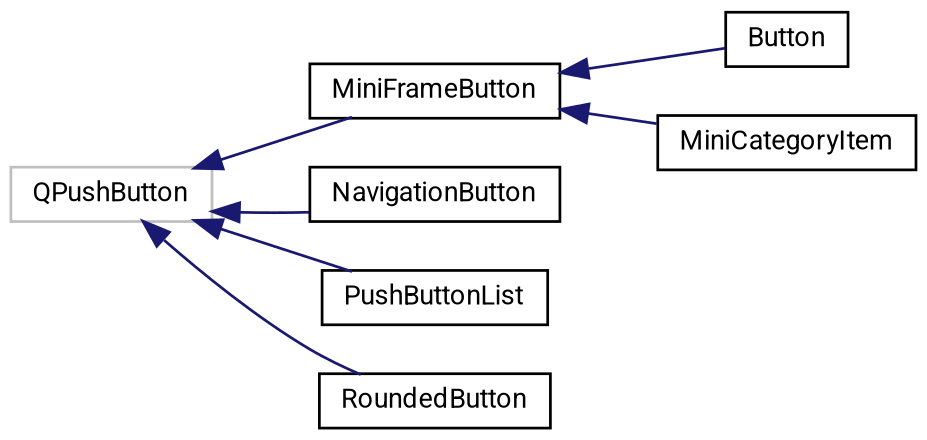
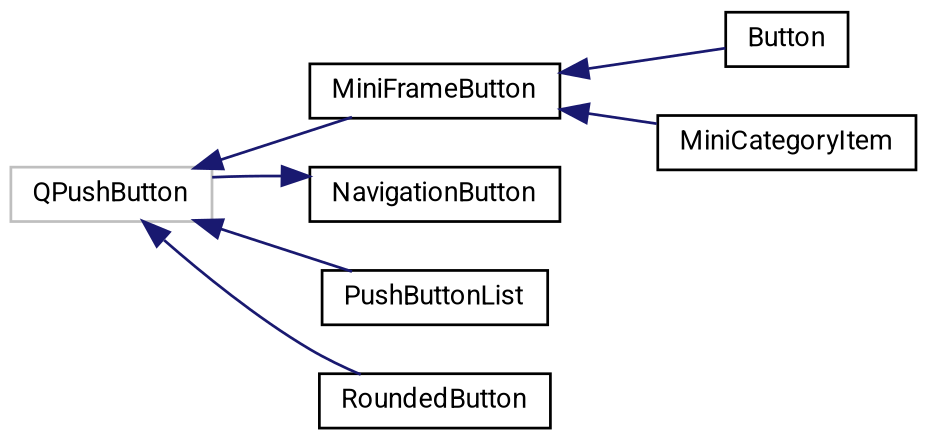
(274, 213) -> (247, 176)
